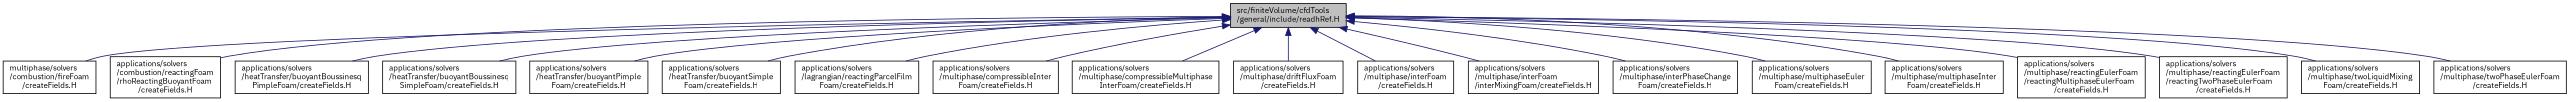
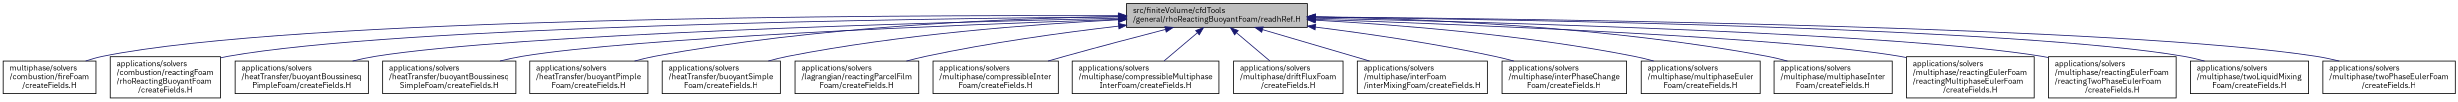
(1288, 15) -> (1217, 15)
(1406, 77) -> none
